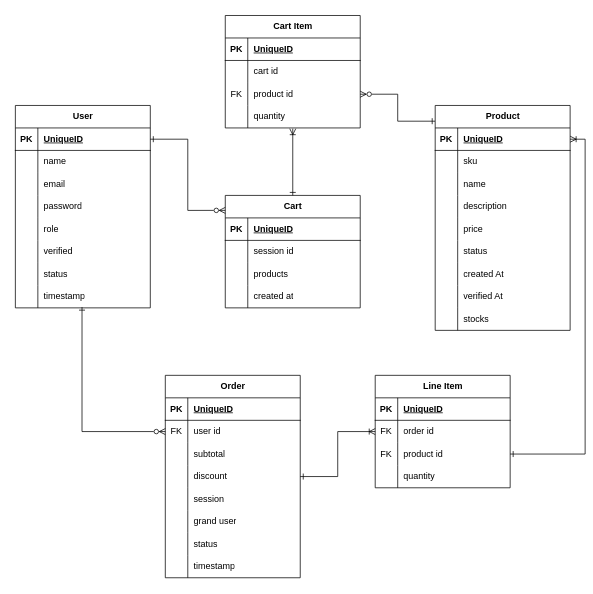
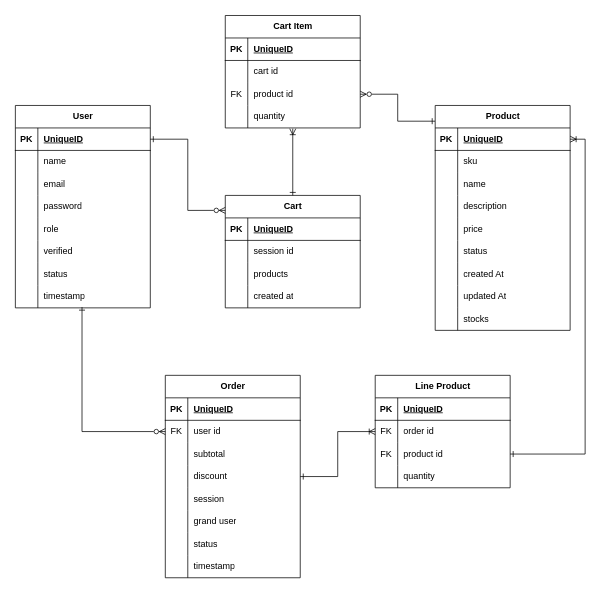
(488, 297) -> (488, 297)
(443, 387) -> (443, 387)
